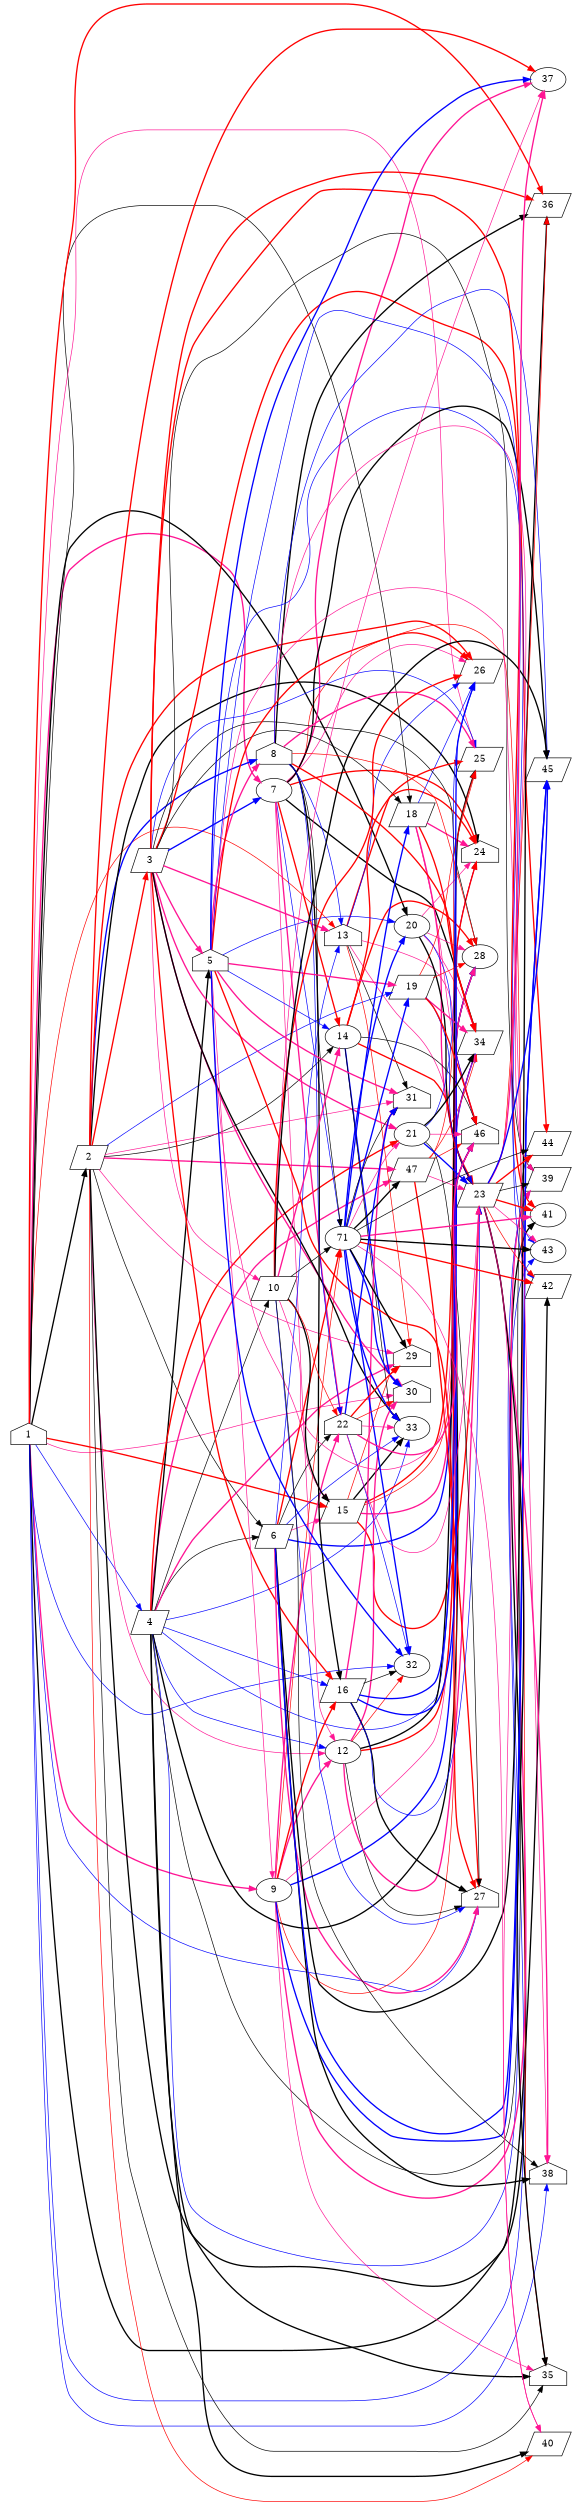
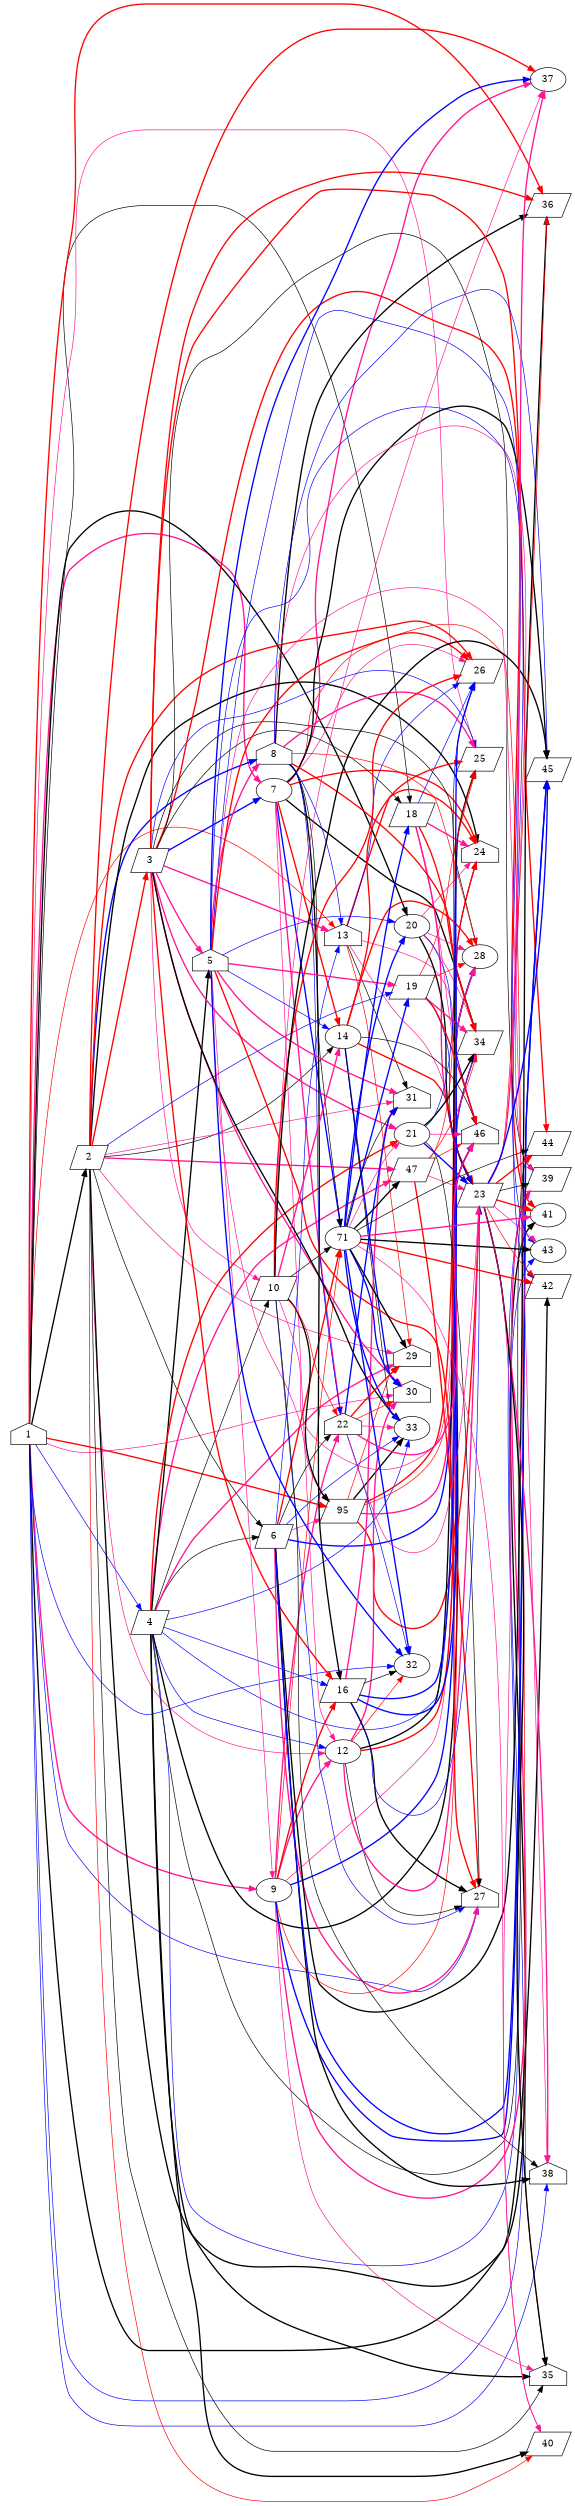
(308, 1011) -> (308, 1011)
(343, 1511) -> (343, 1511)
